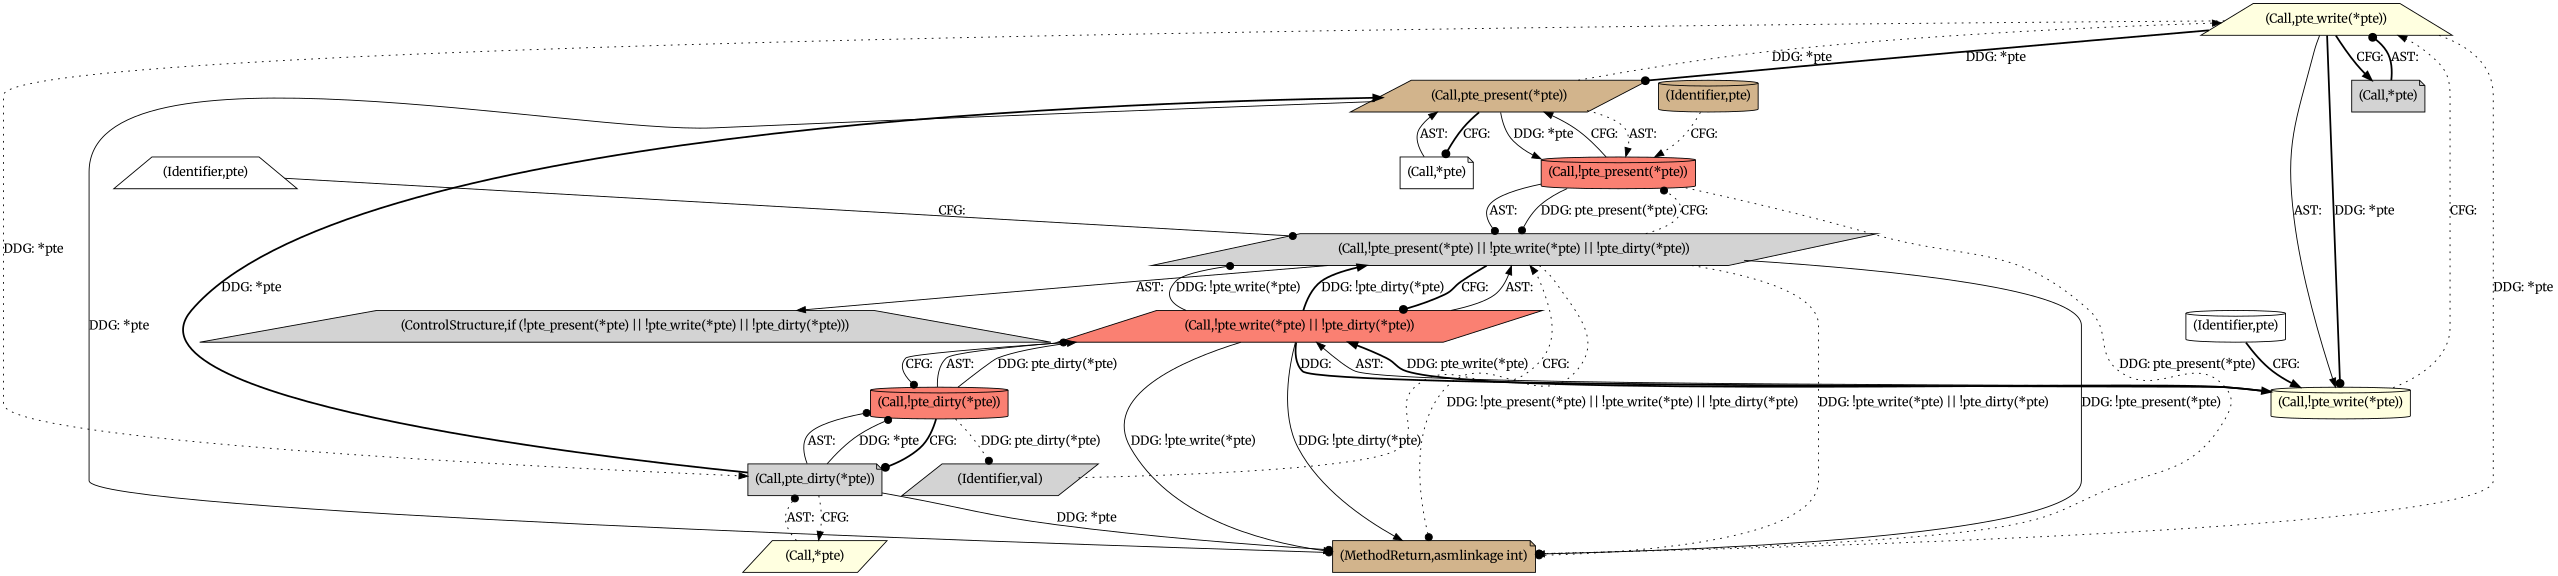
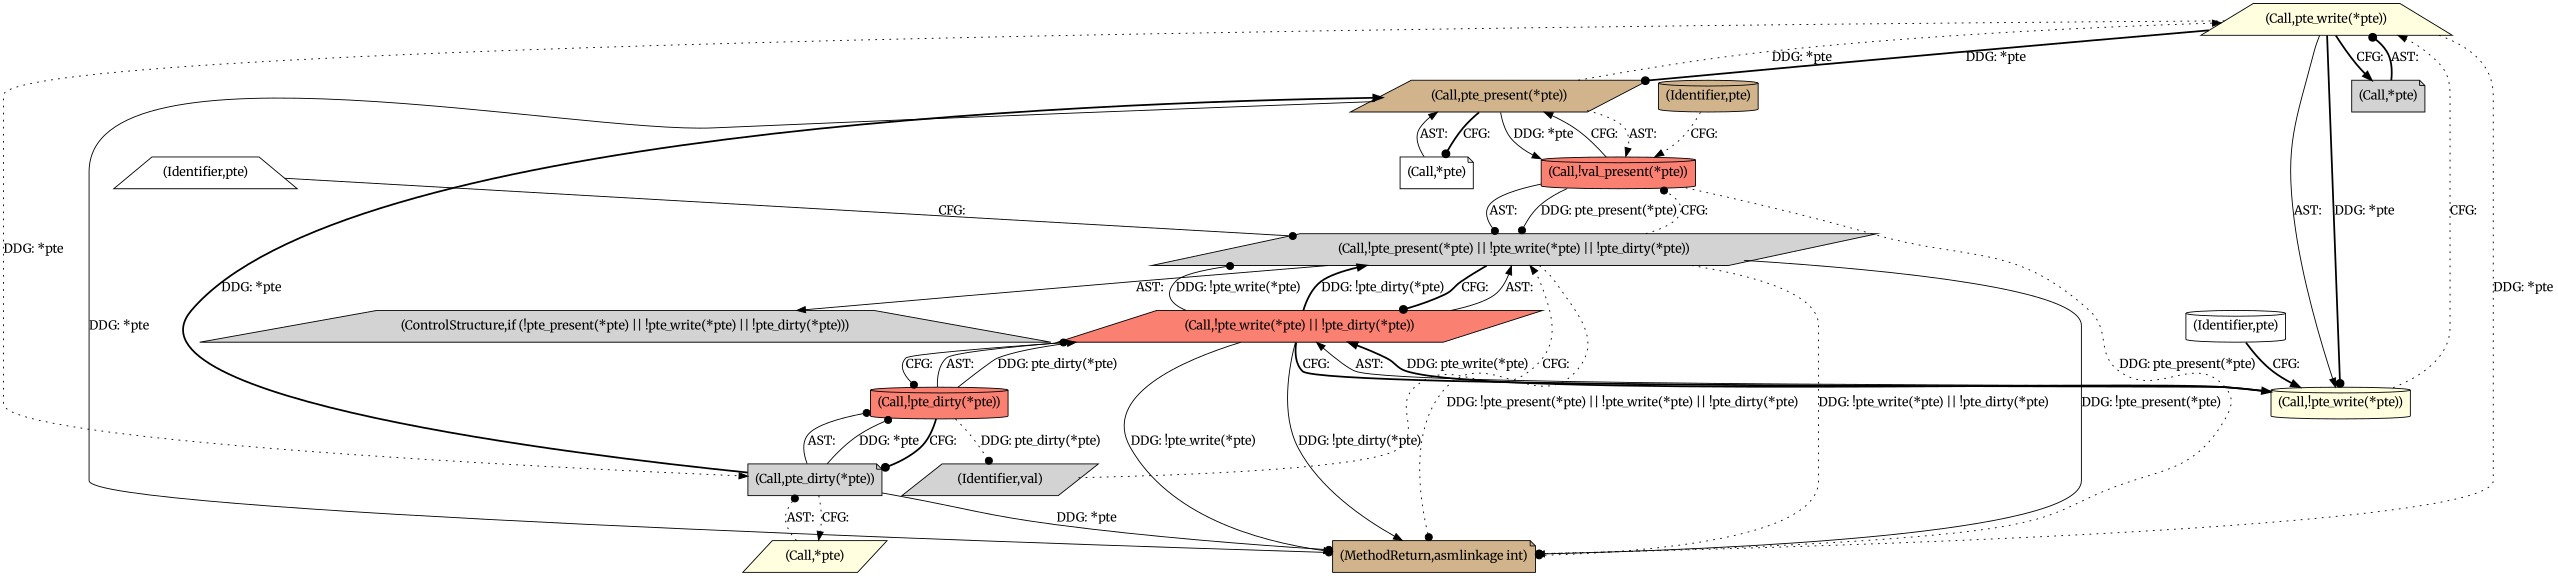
(1618, 173) -> (1618, 173)
(1318, 365) -> (1318, 365)
